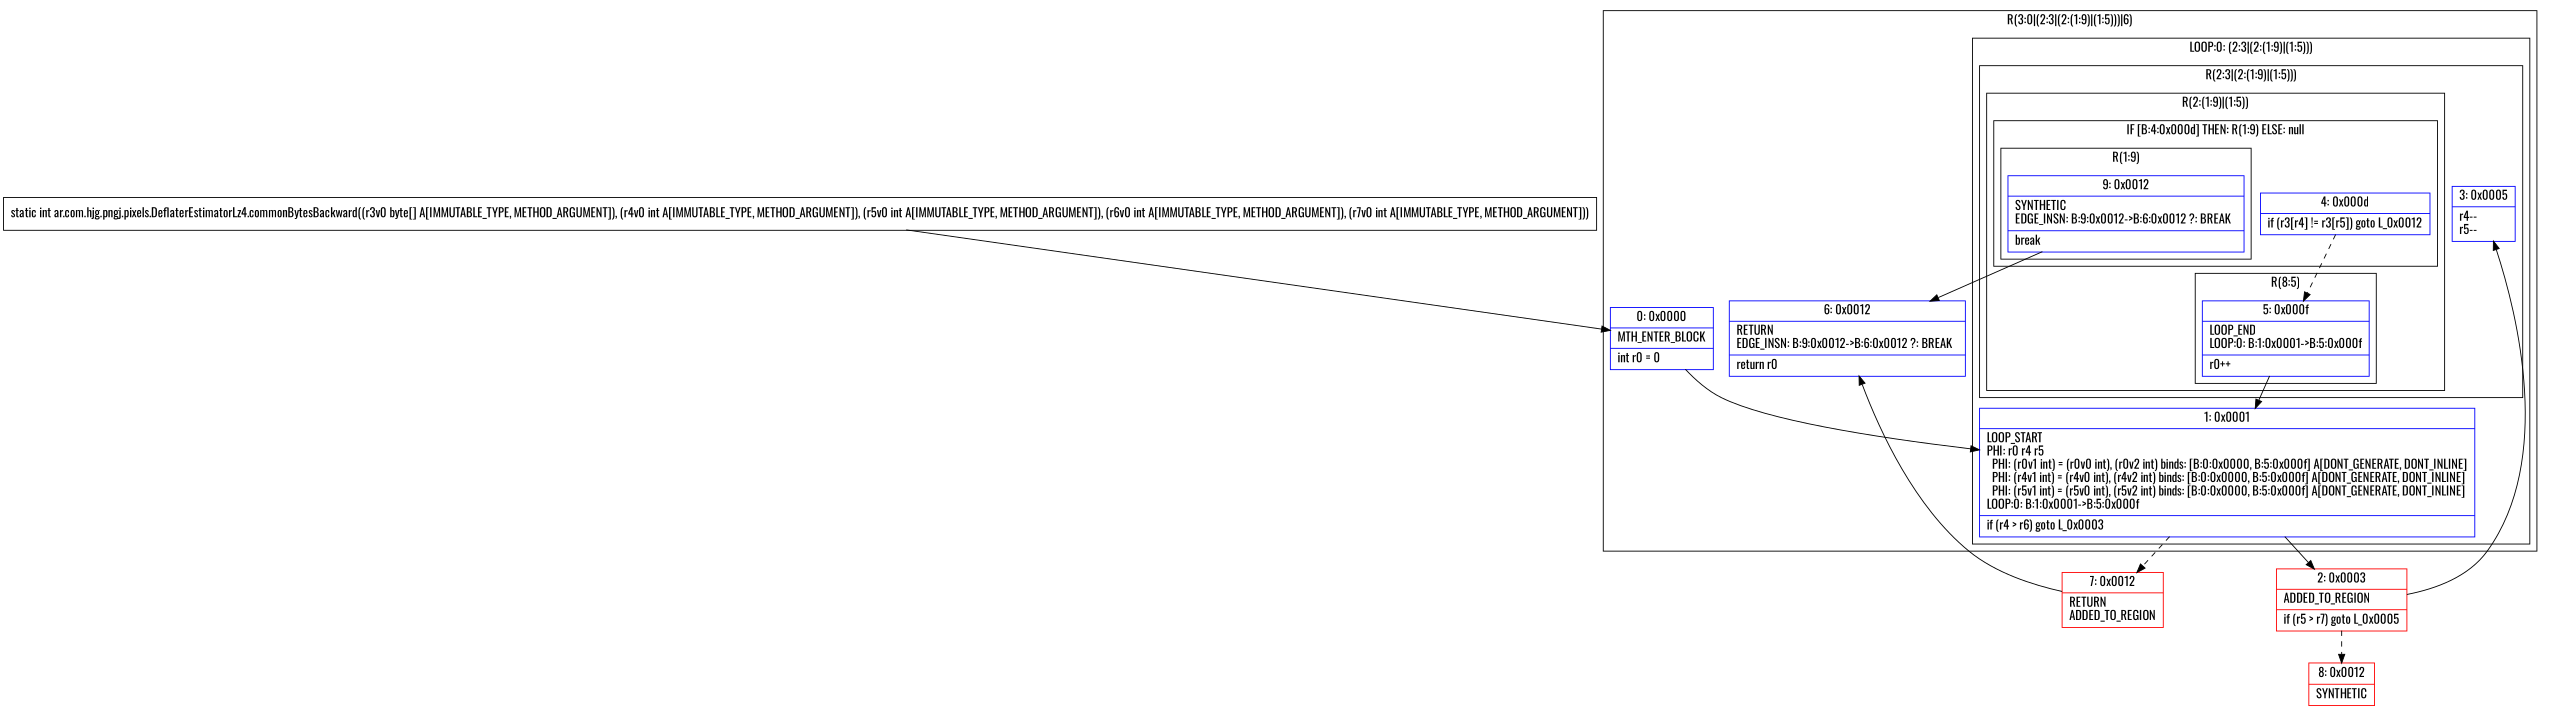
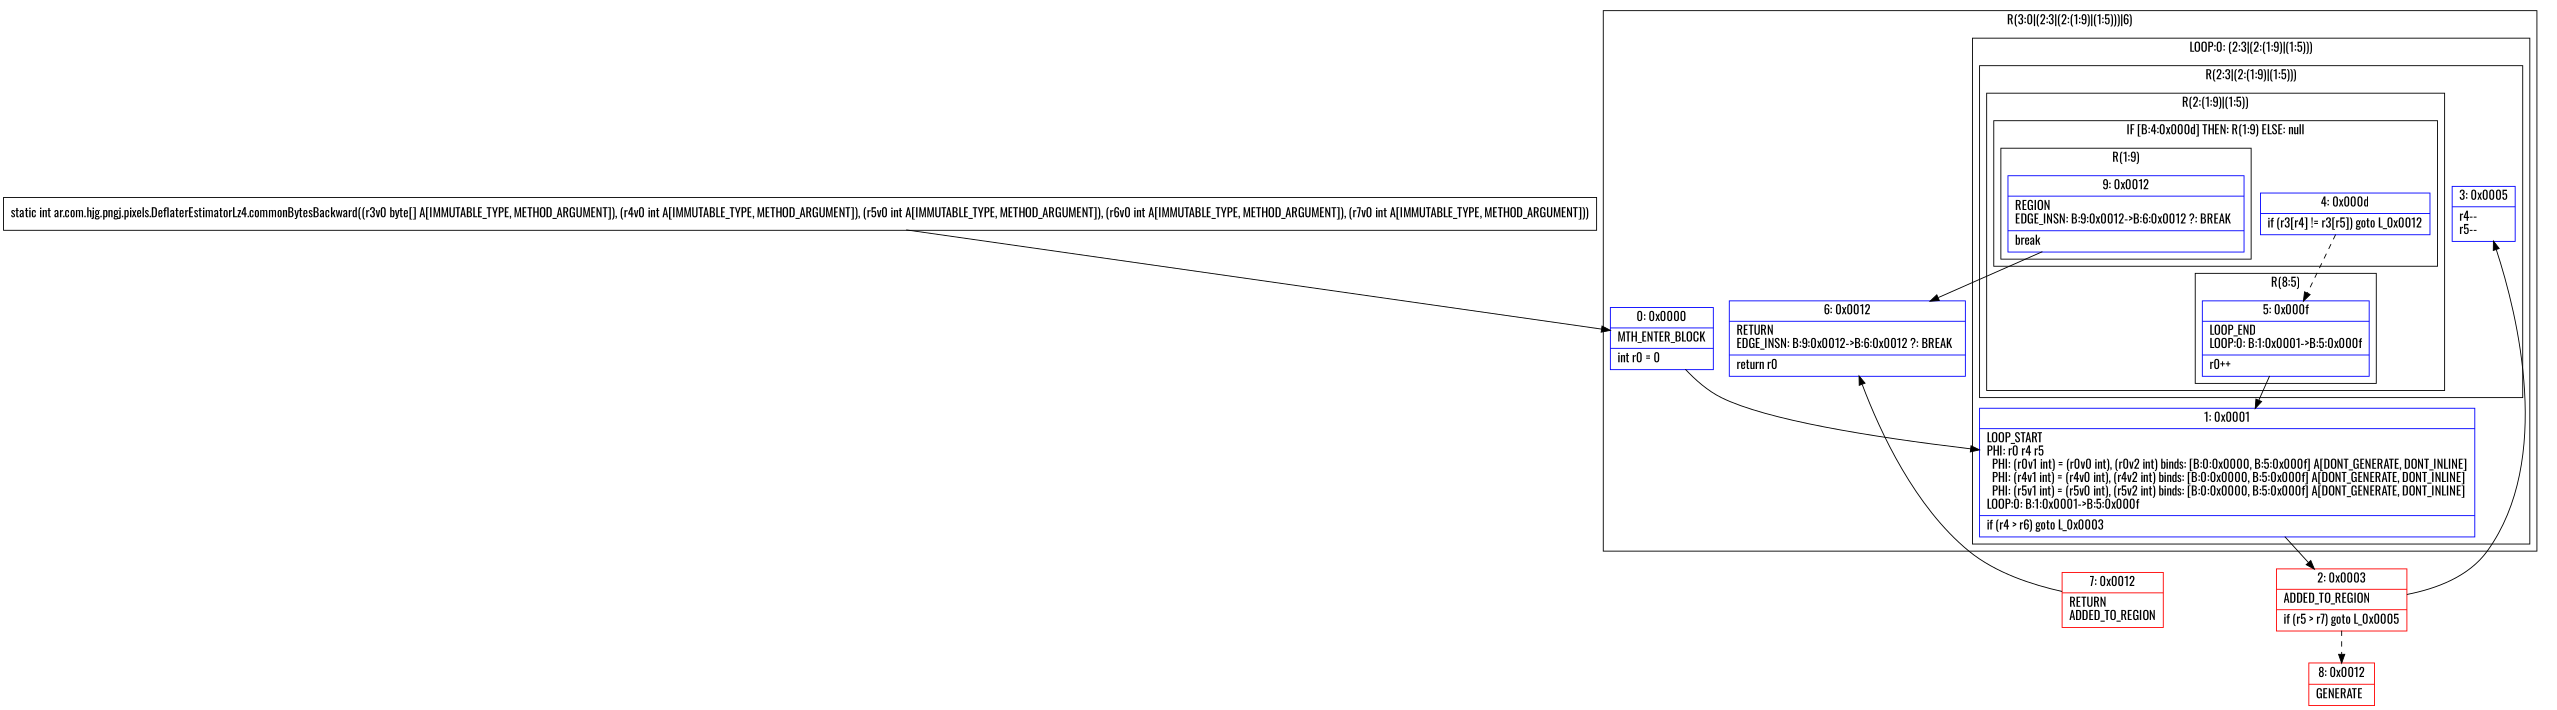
(2041, 206) -> (2033, 206)
(2151, 557) -> none
(2342, 694) -> (2339, 694)
